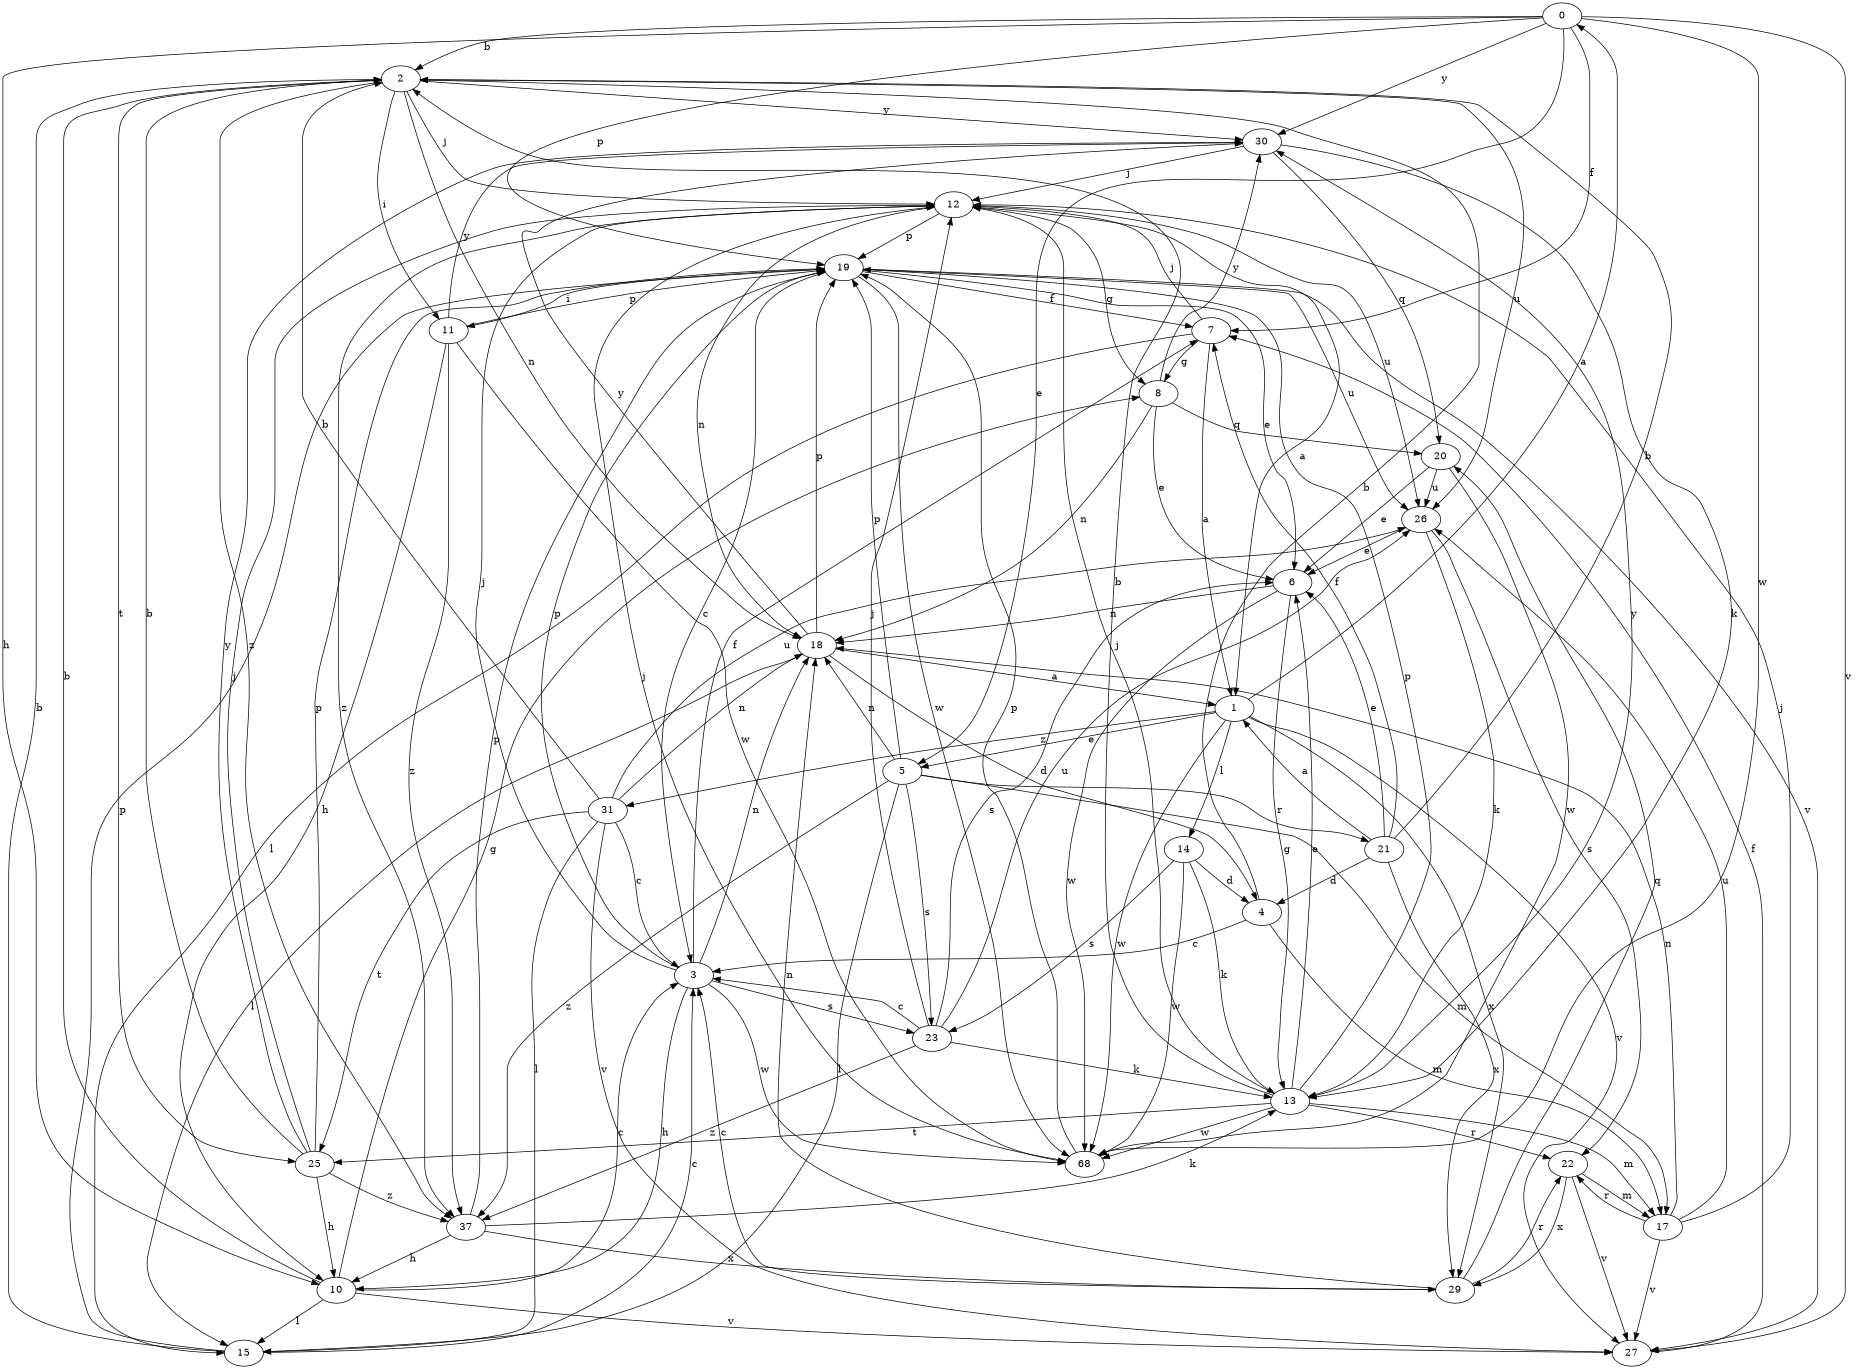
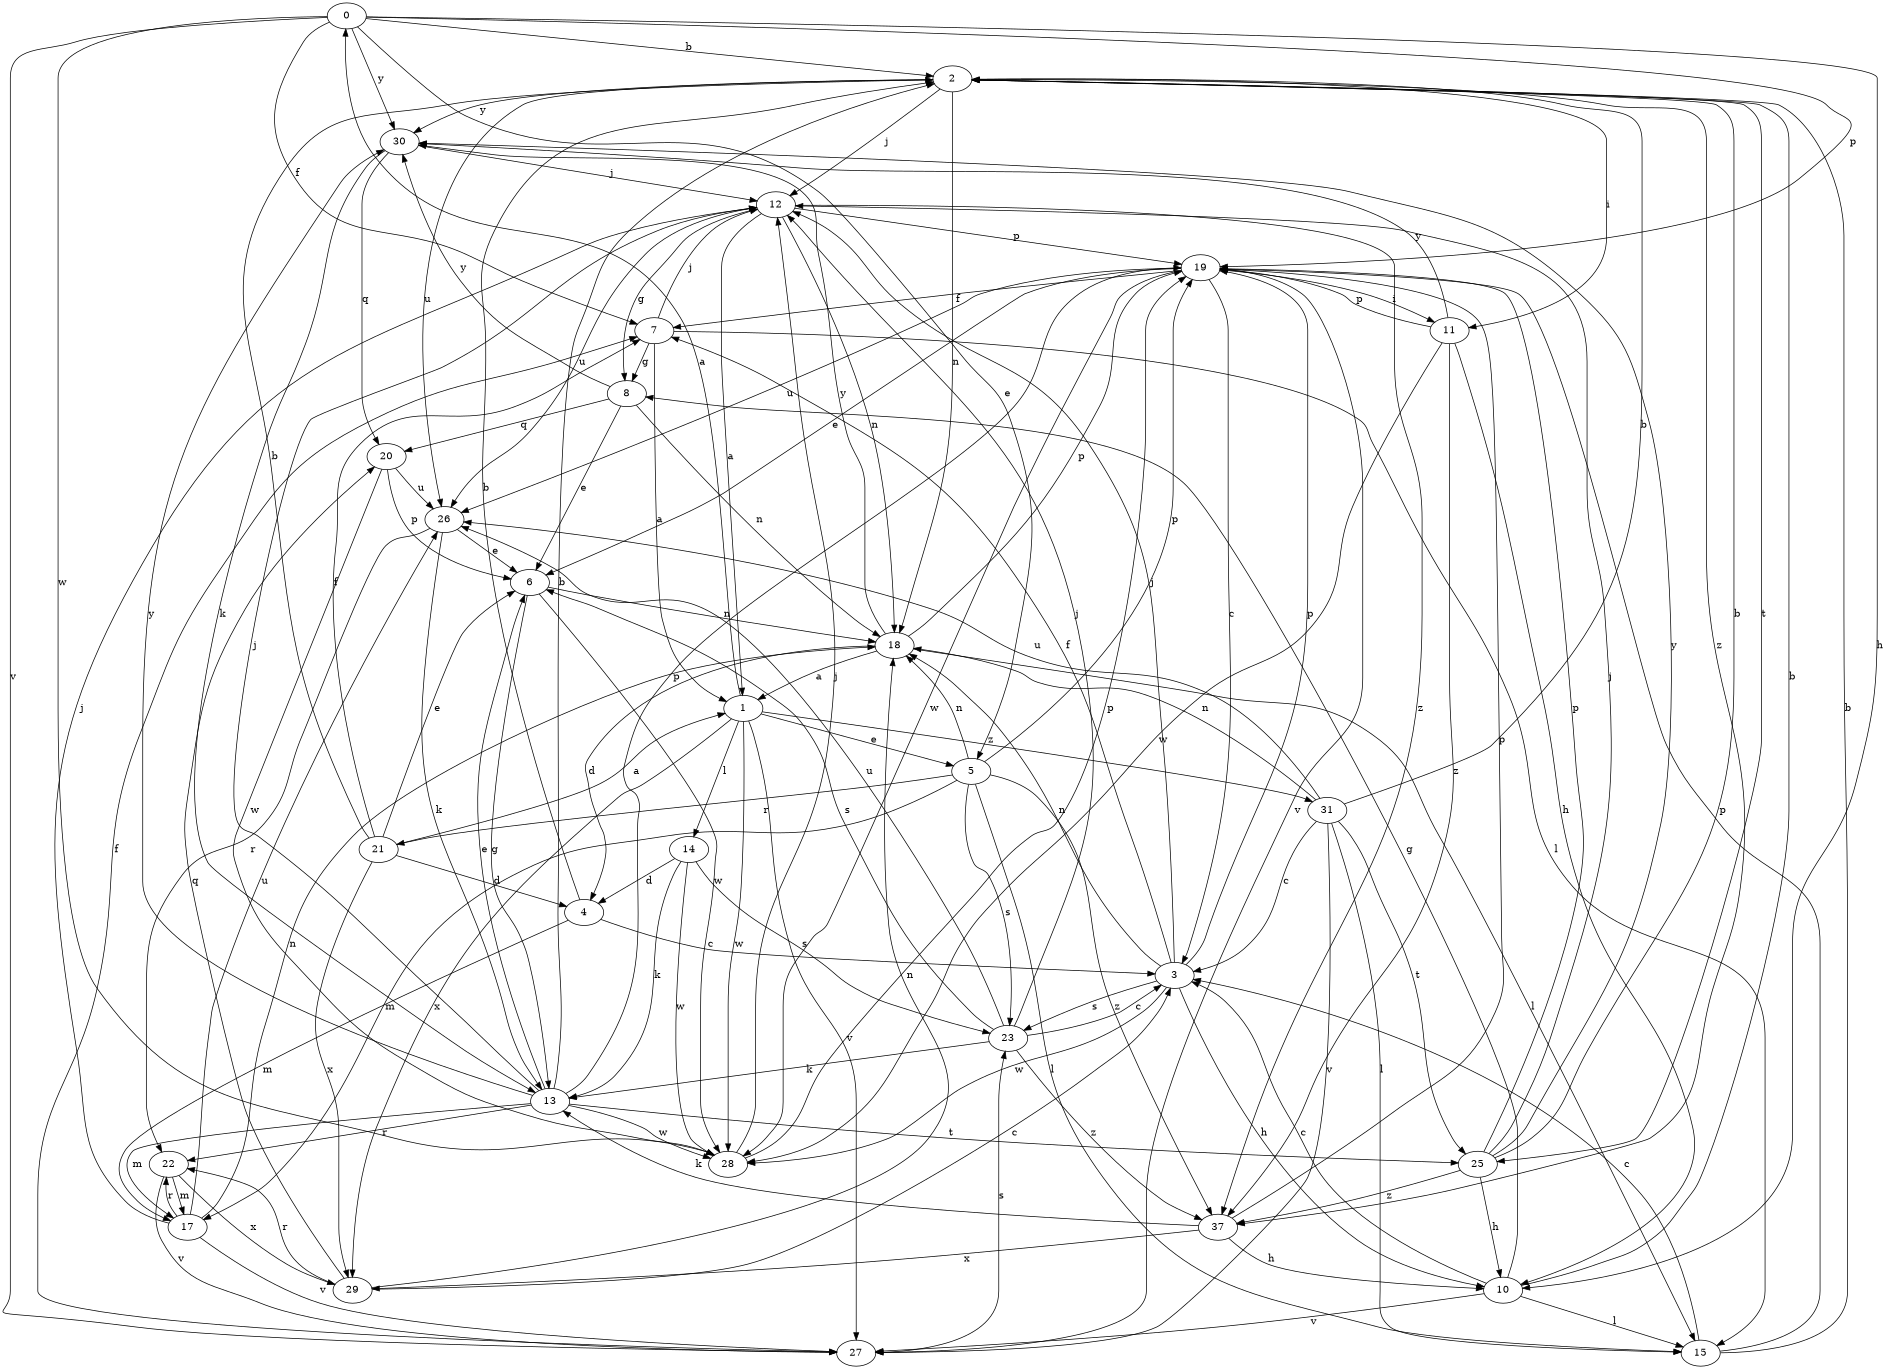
(1384, 520) -> (415, 520)
(1590, 850) -> (253, 850)
(1085, 1164) -> (728, 1164)
none -> (999, 1260)
